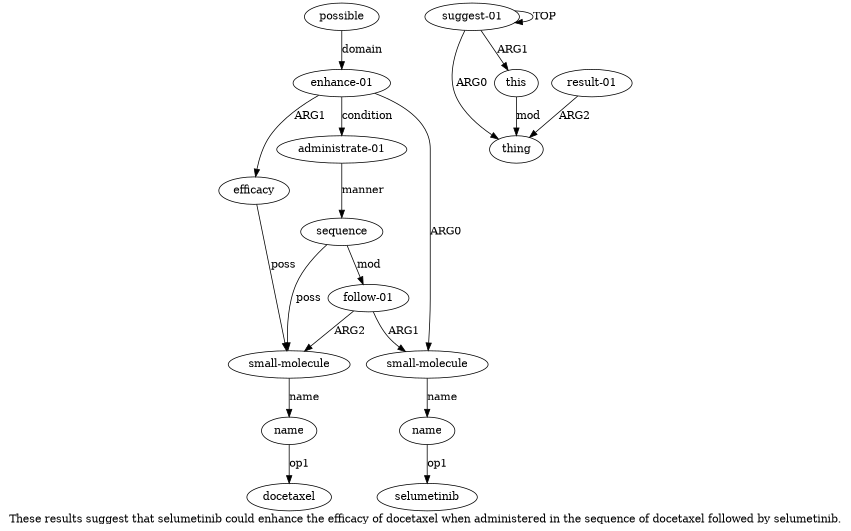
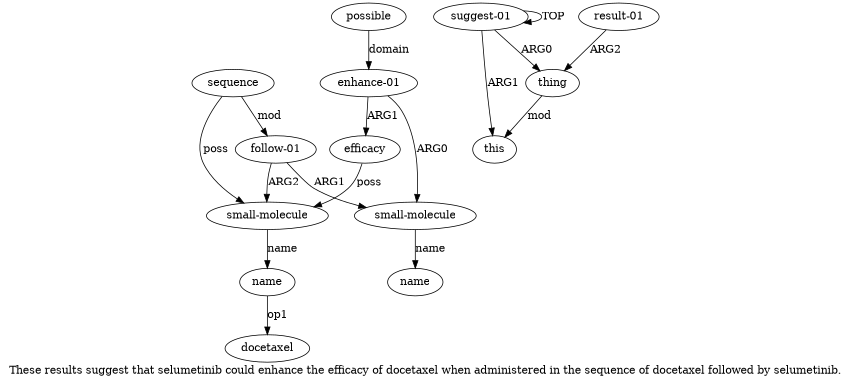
(516, 112) -> (526, 114)
(342, 149) -> none
(427, 497) -> none
